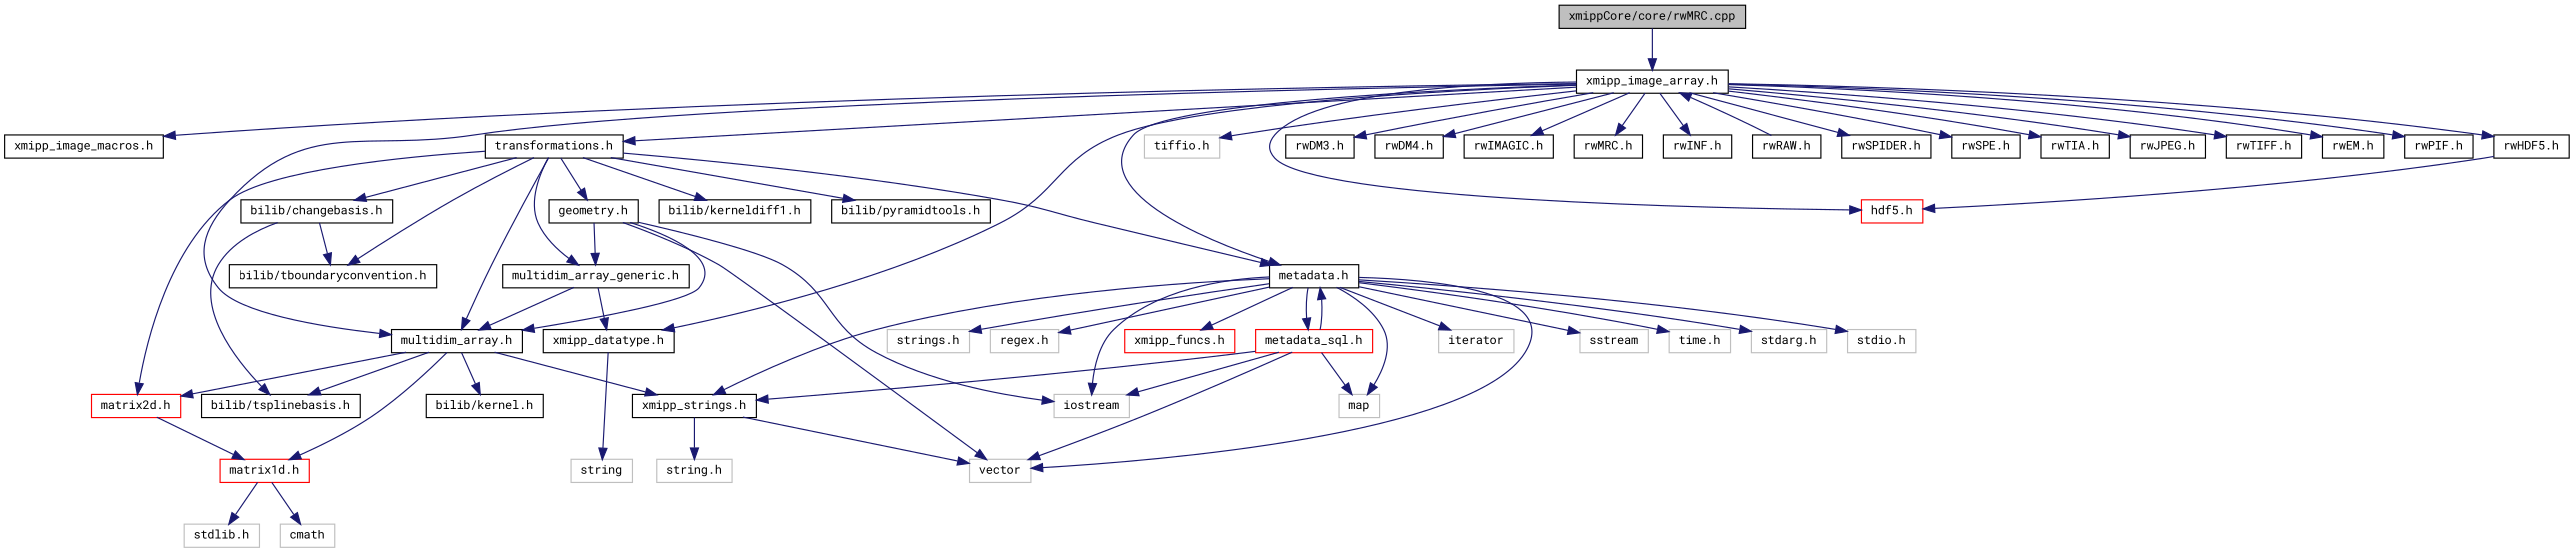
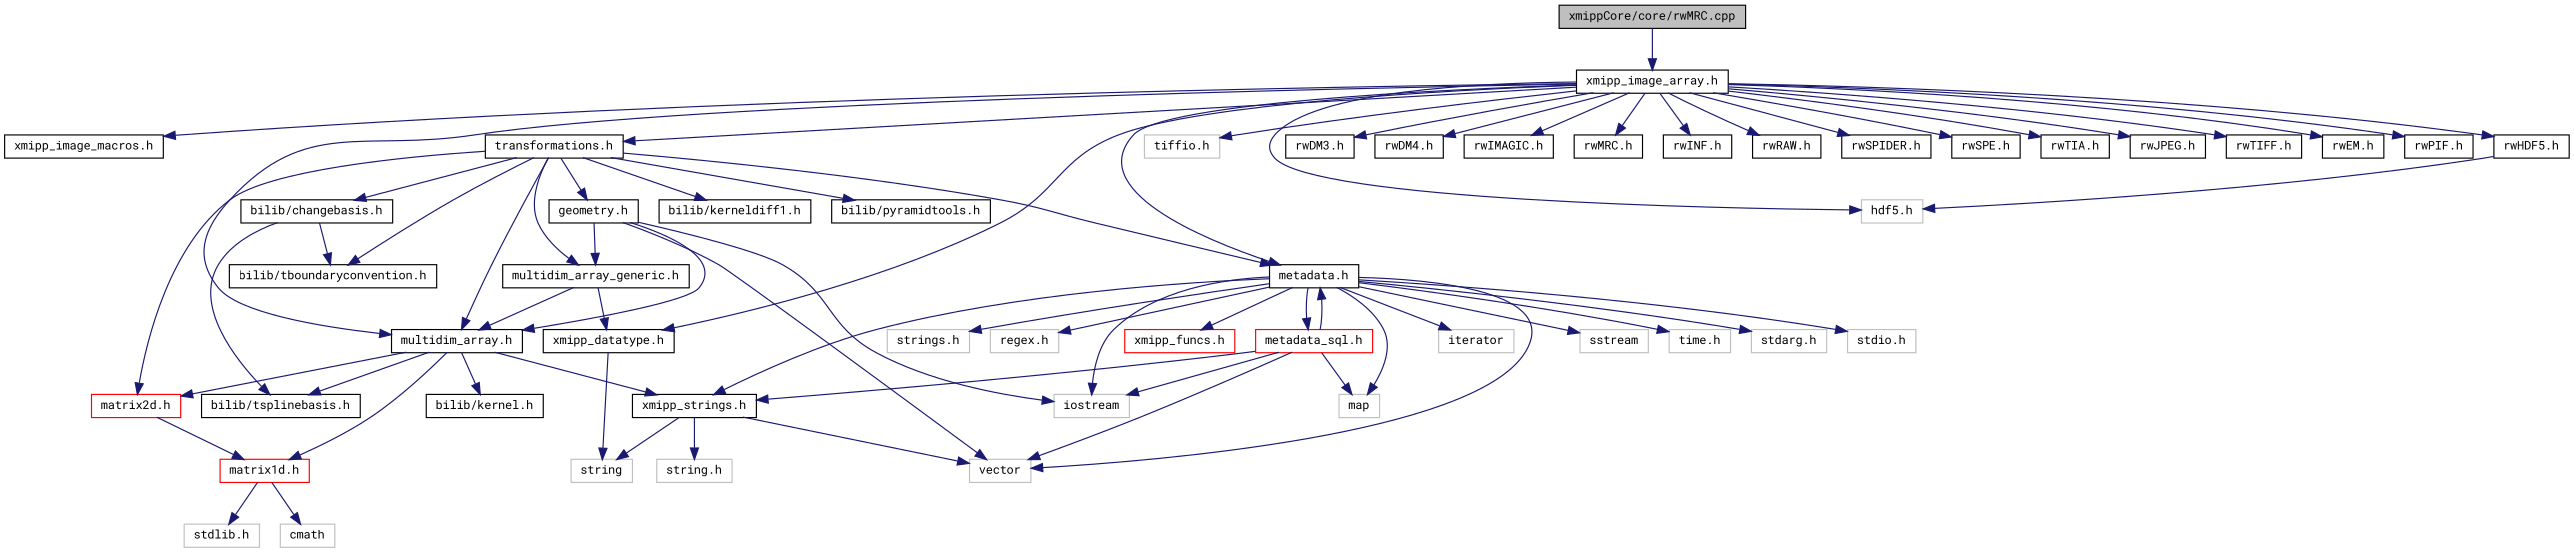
(1731, 116) -> (1708, 112)
(1892, 211) -> (1892, 211)
none -> (653, 435)
